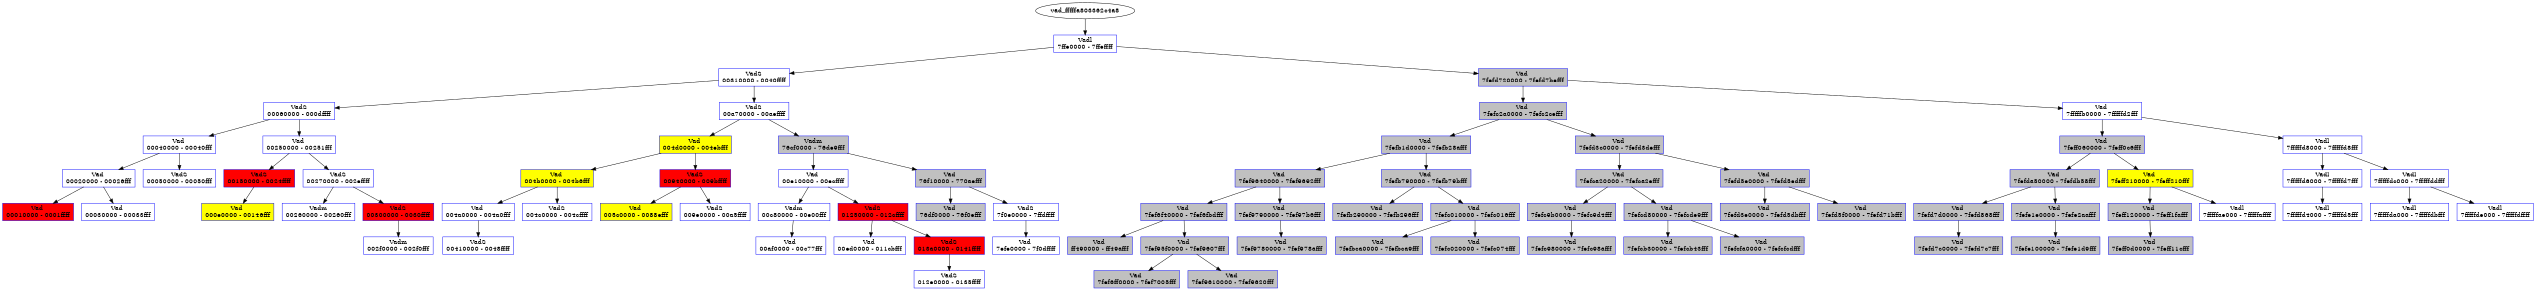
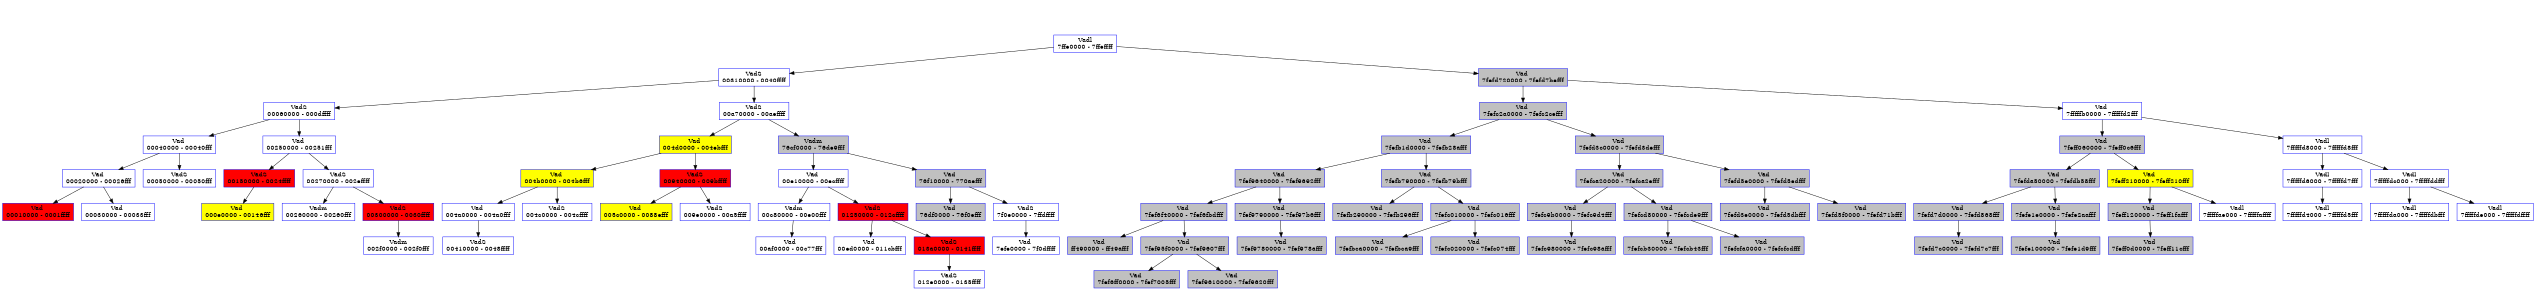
(1085, 11) -> none
